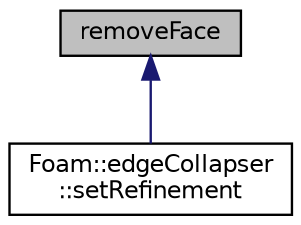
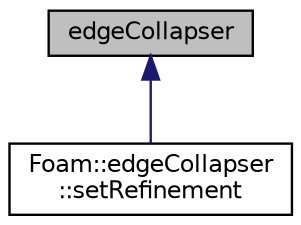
(151, 33) -> (151, 33)
